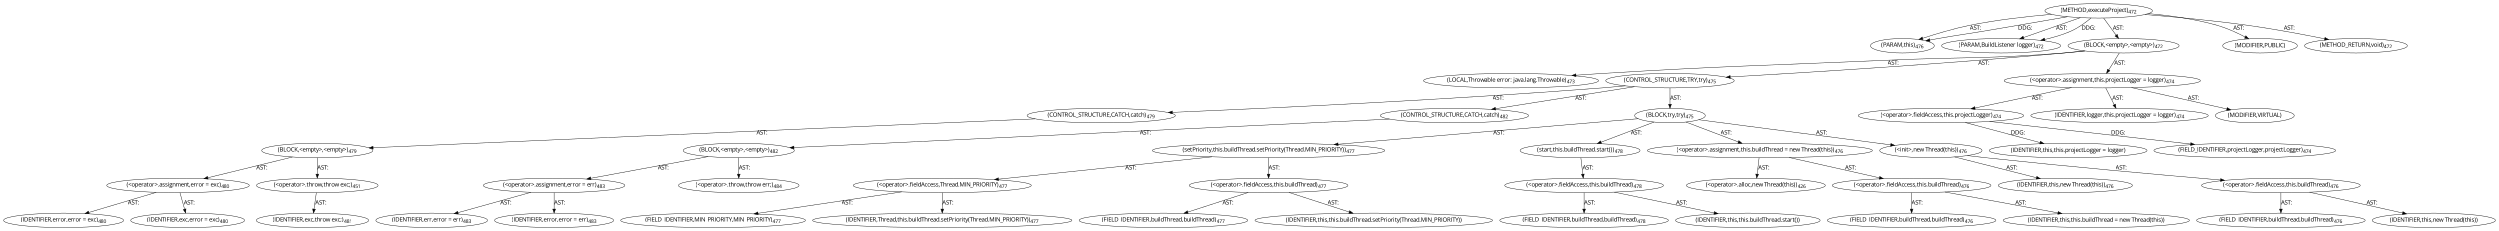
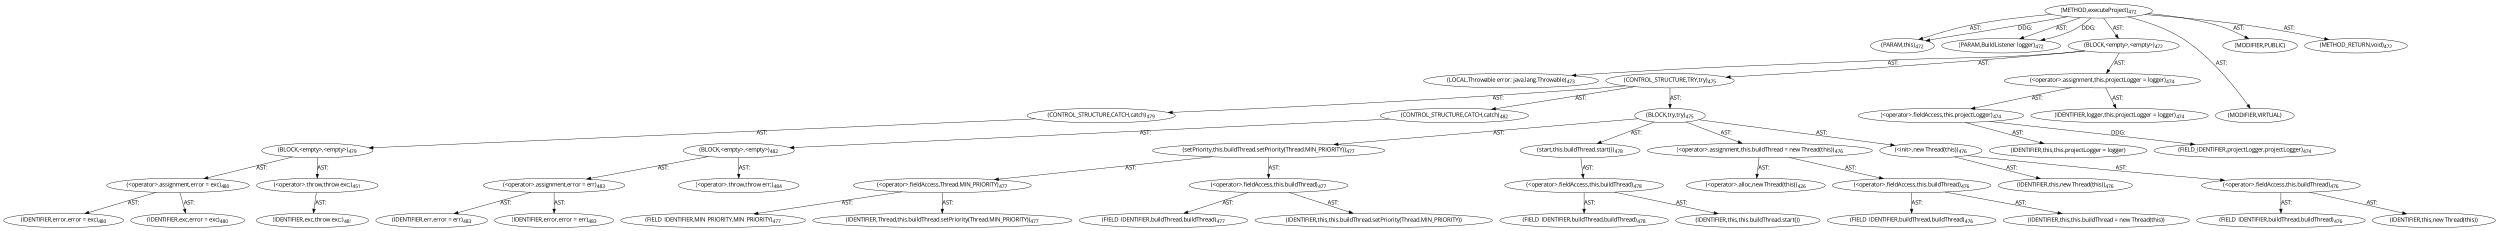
(1919, 45) -> (1919, 45)
(2179, 98) -> (2197, 49)
(2019, 133) -> (2019, 133)
